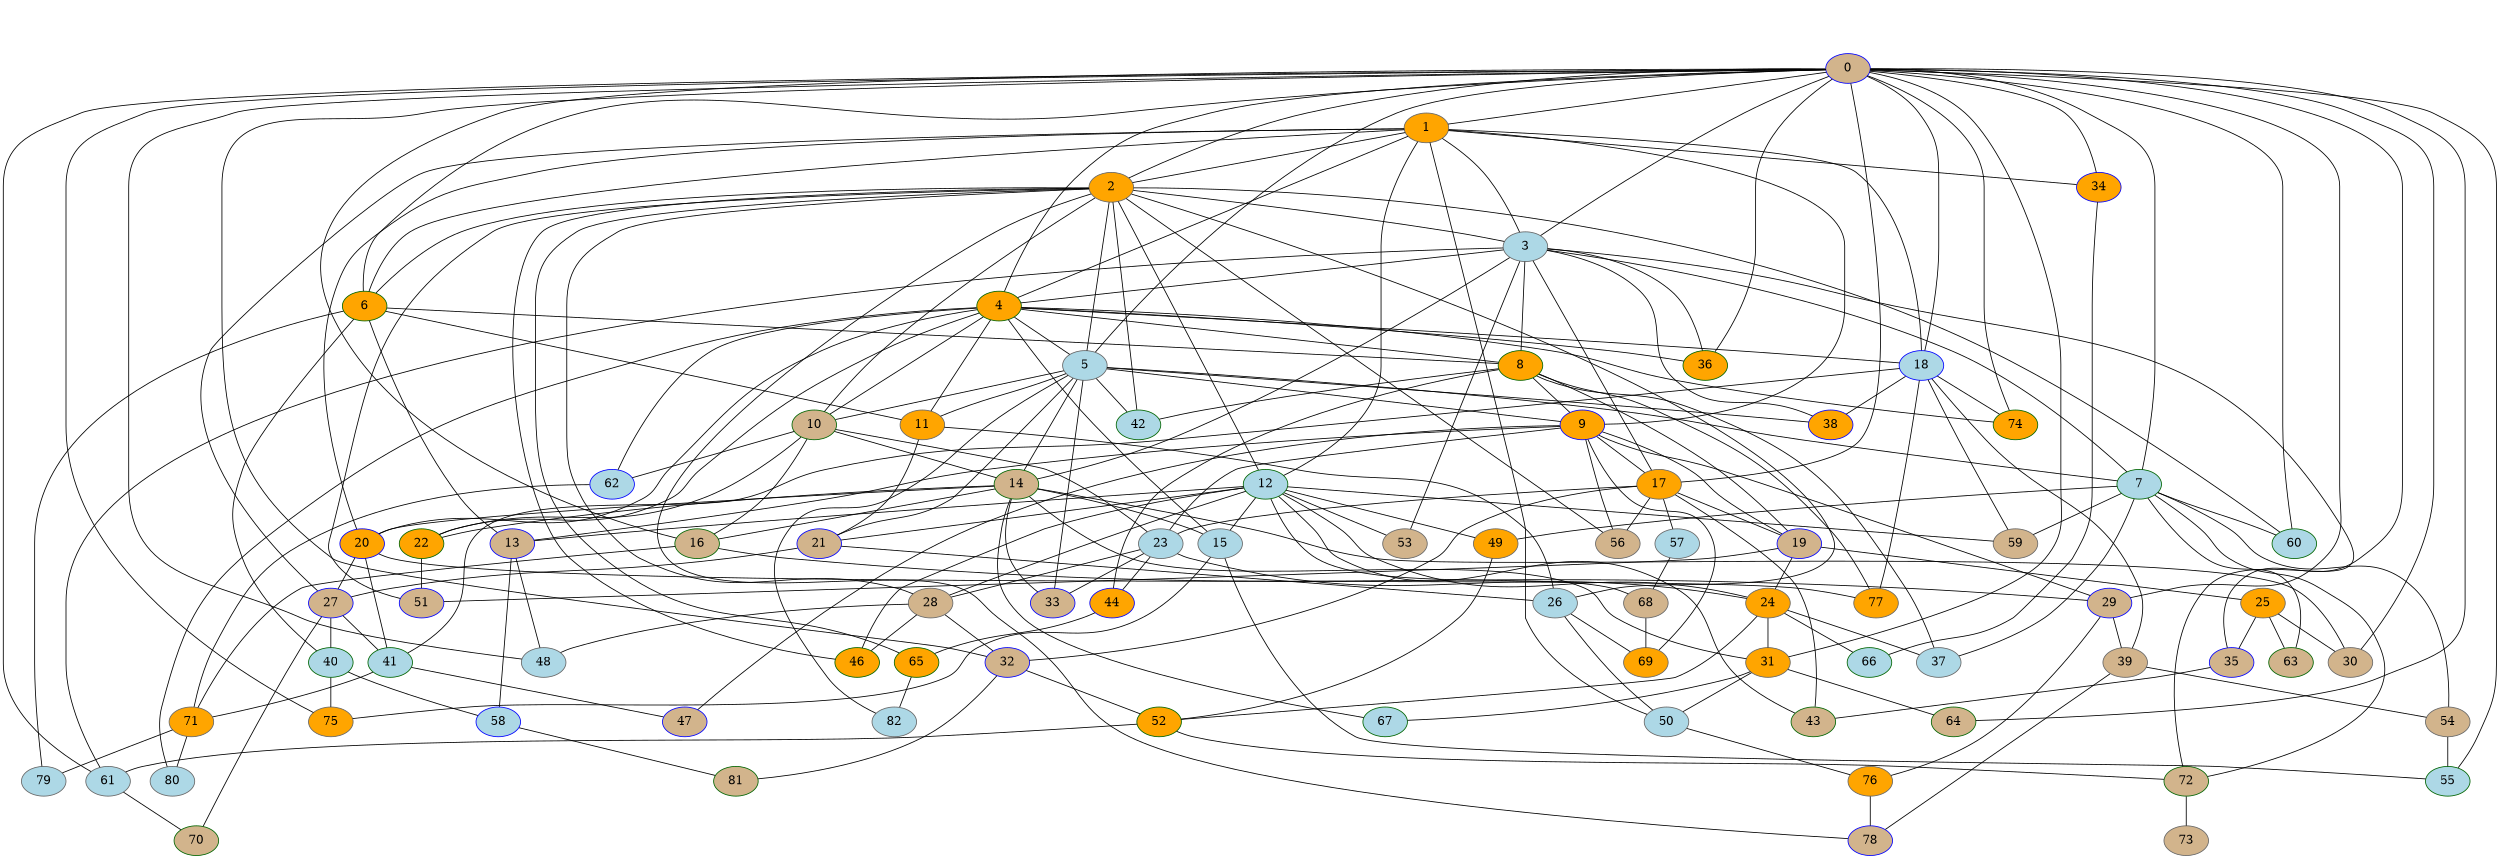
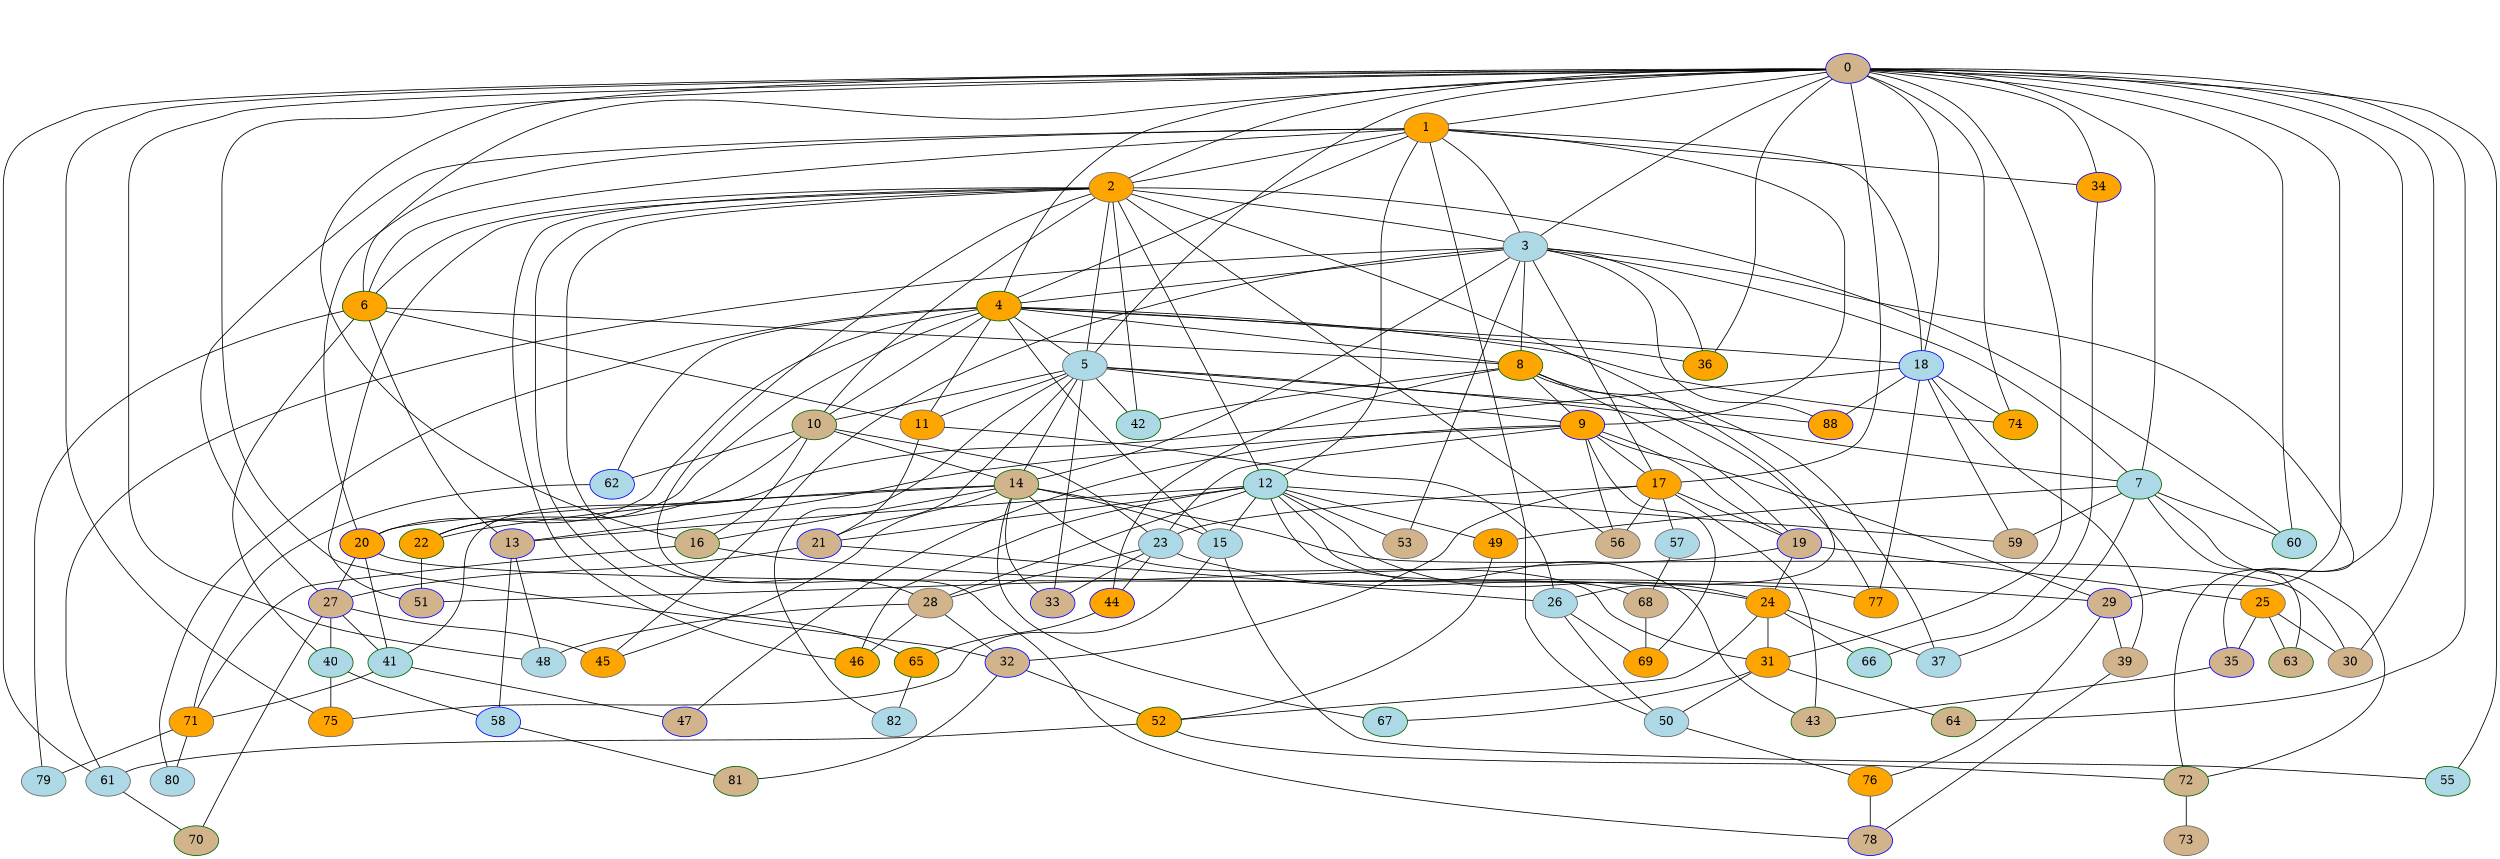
(1831, 425) -> (1831, 425)
none -> (603, 662)
(2448, 722) -> none
